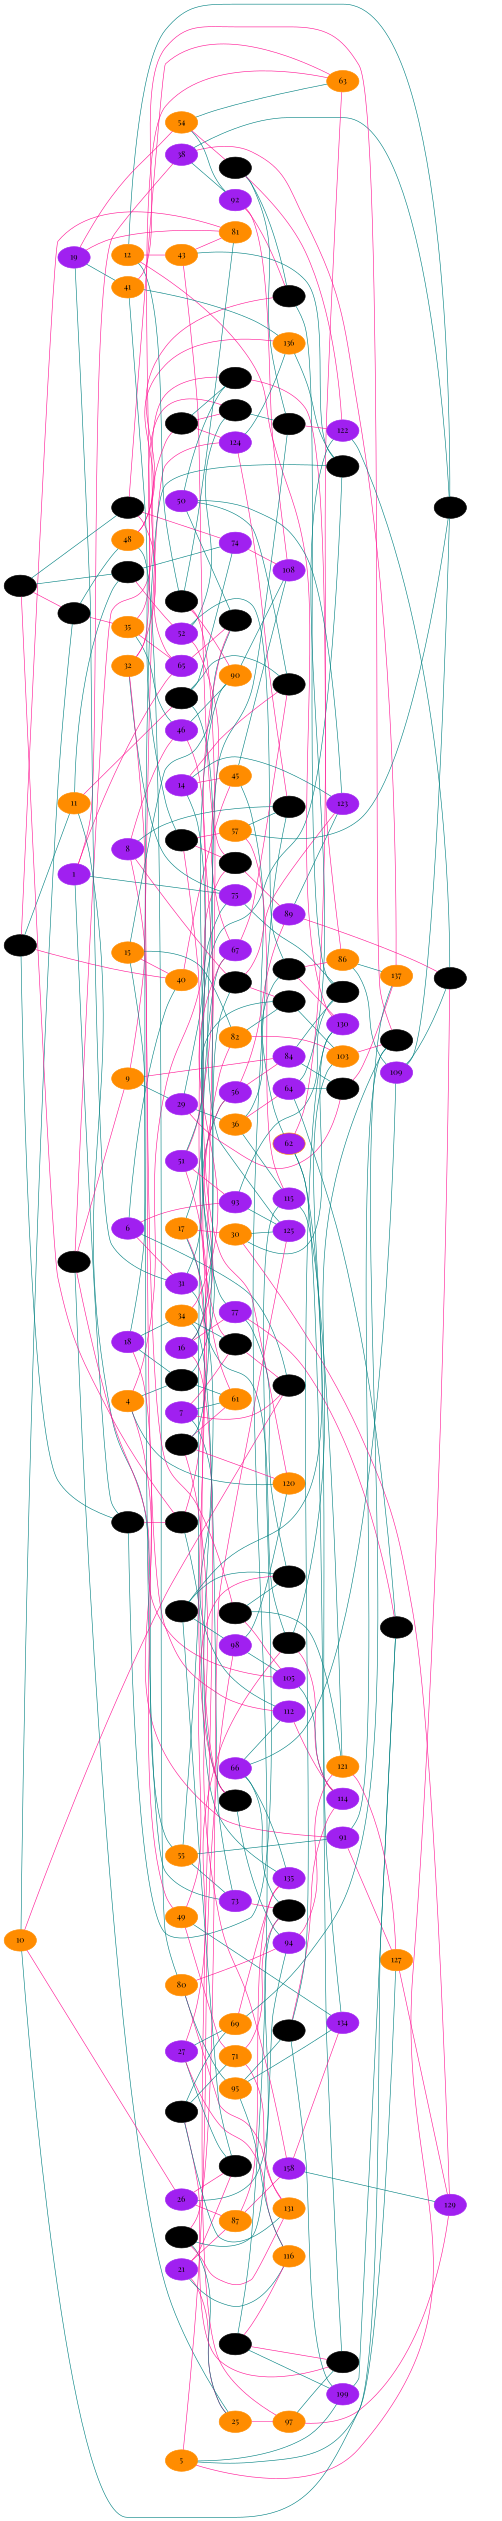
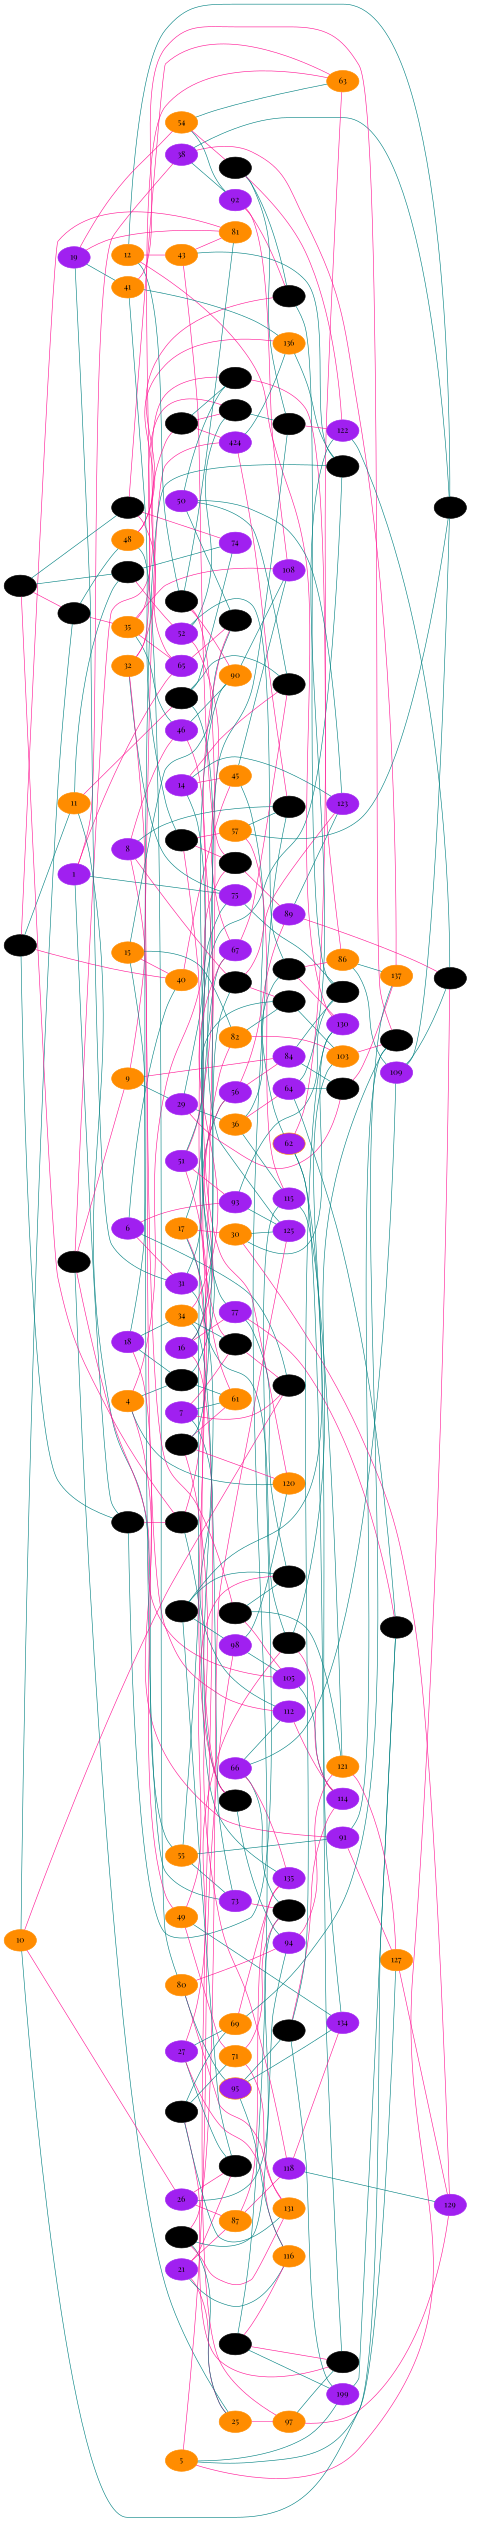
(235, 443) -> (235, 443)
(266, 559) -> (197, 574)
(272, 1827) -> (272, 1827)
(235, 2088) -> (235, 2088)
(289, 2169) -> (289, 2169)
